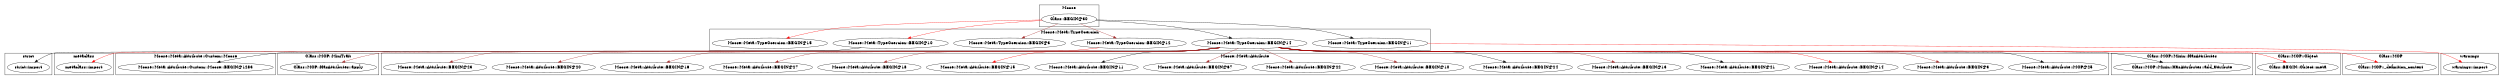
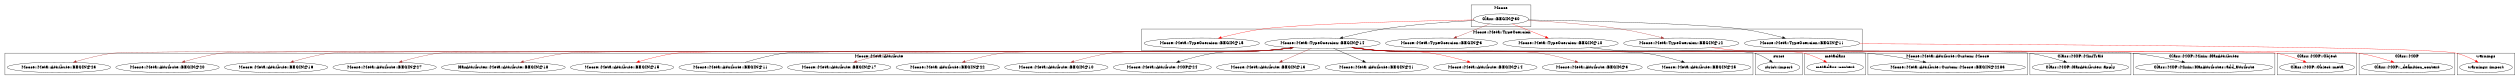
(782, 51) -> (1708, 51)
(1161, 51) -> (1017, 51)
(84, 67) -> (1835, 67)
(196, 67) -> (1948, 67)
(869, 67) -> (503, 67)
(1195, 67) -> (839, 67)
(1521, 67) -> (1162, 67)
(2057, 67) -> (1699, 67)
(2298, 67) -> (2317, 67)
